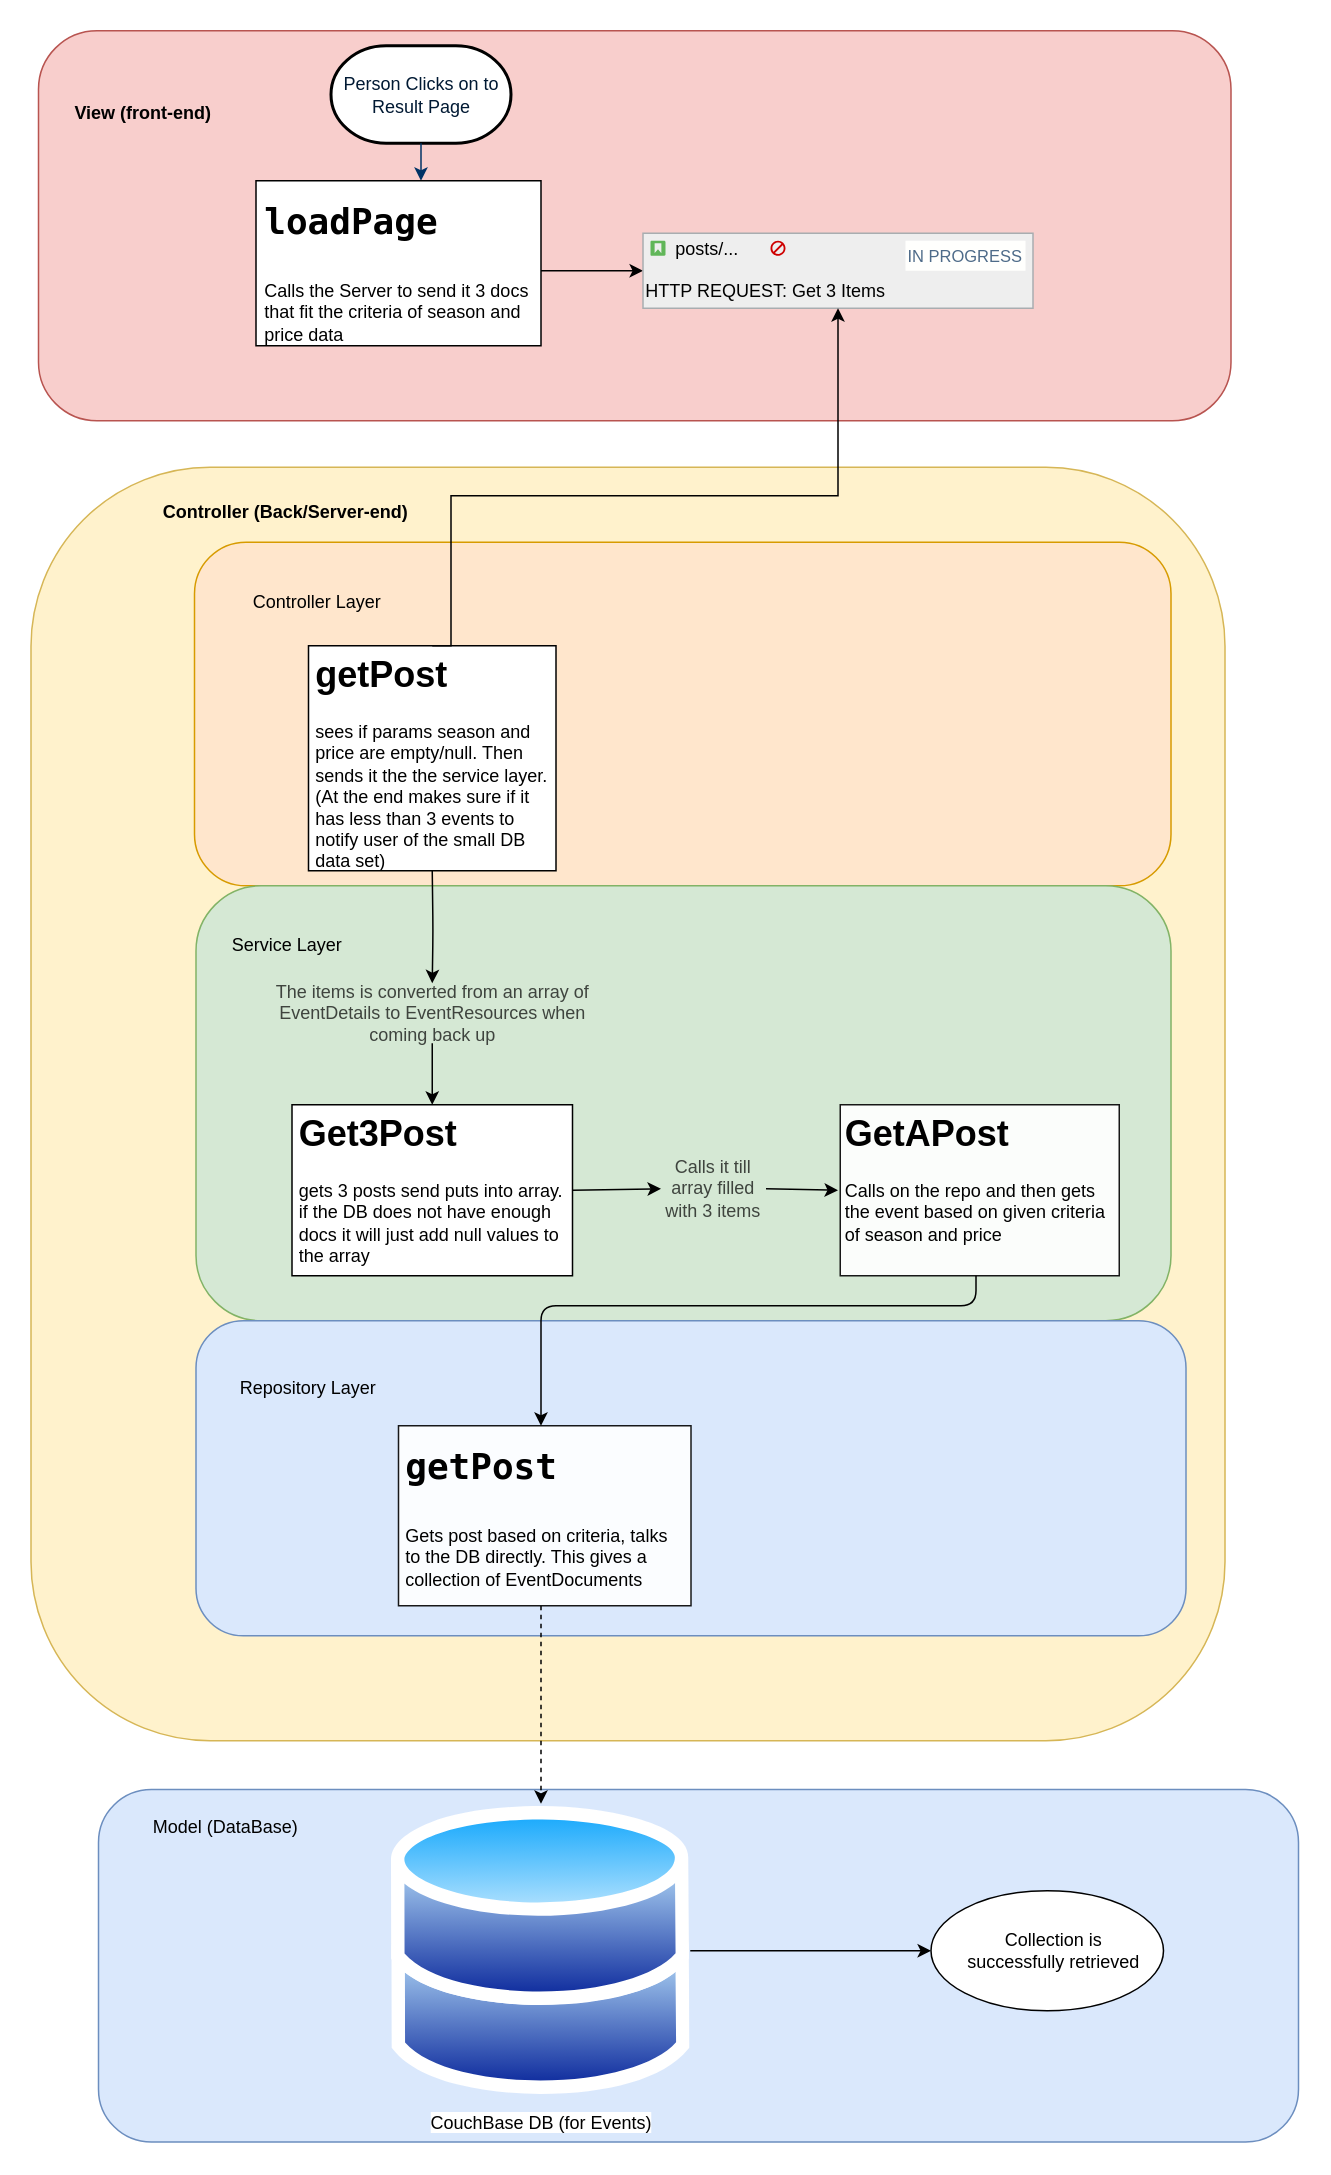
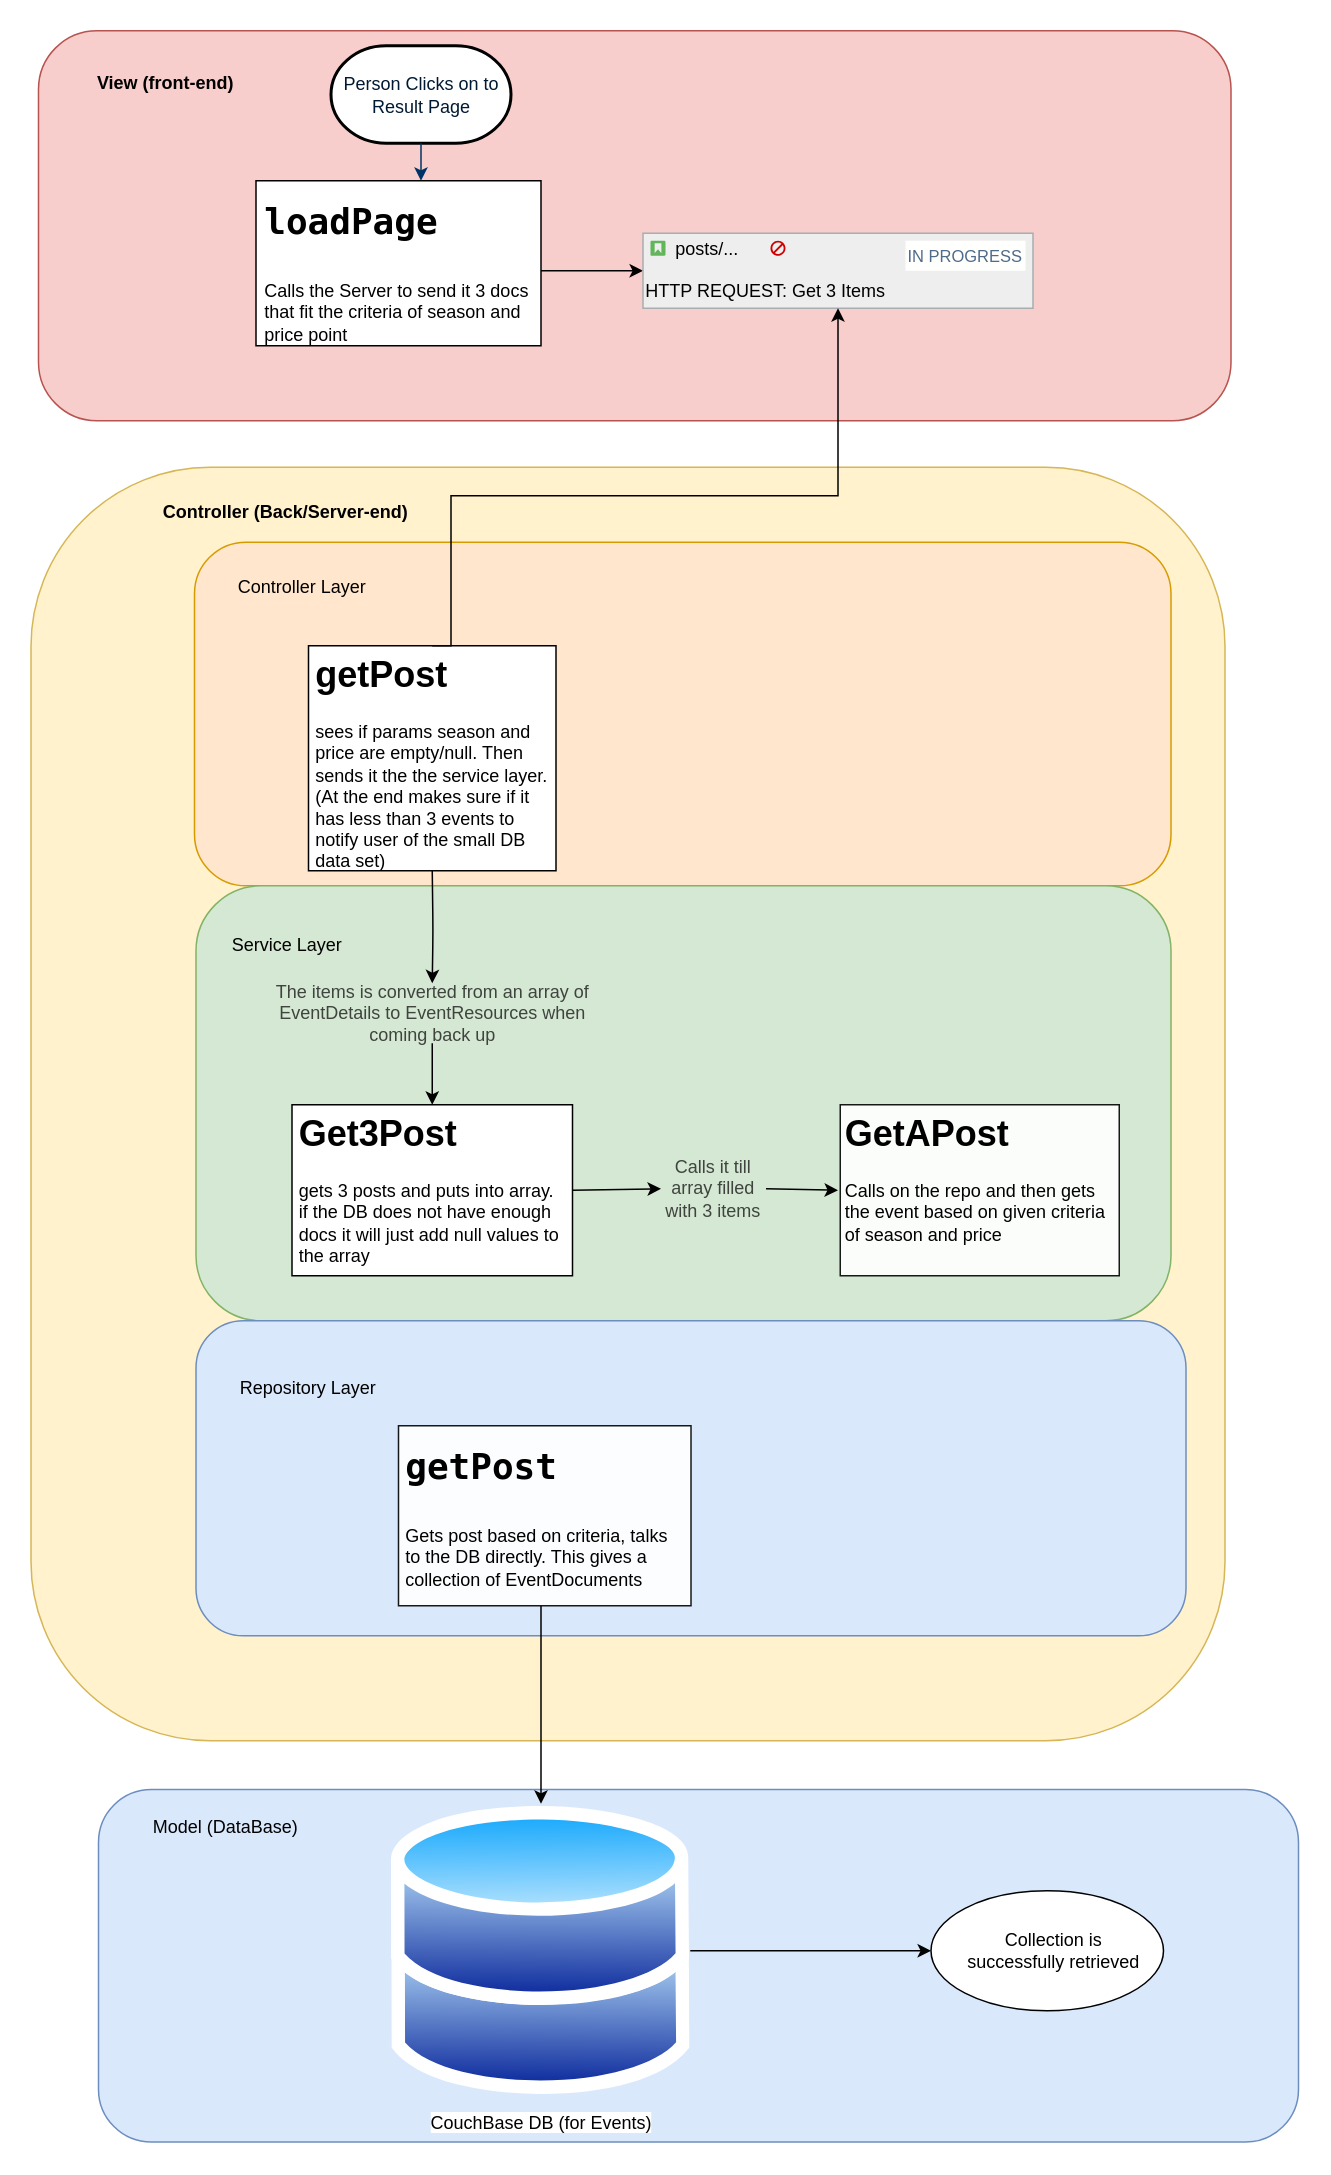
(143, 113) -> (166, 83)
(401, 209) -> (401, 209)
(317, 602) -> (302, 587)
(434, 1144) -> (434, 1144)
(719, 1306) -> none
(541, 1701) -> (541, 1701)
